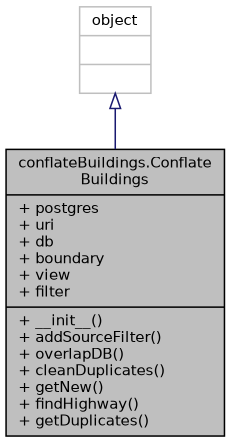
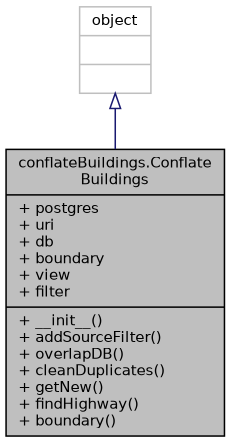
(84, 421) -> (67, 421)
